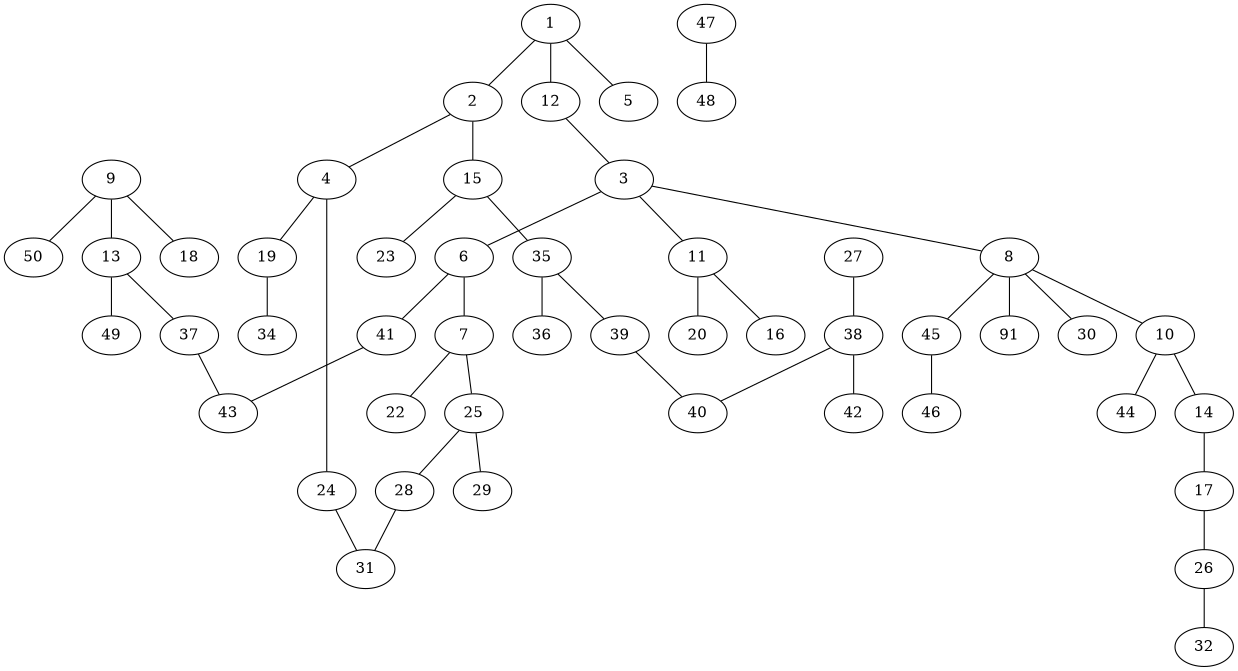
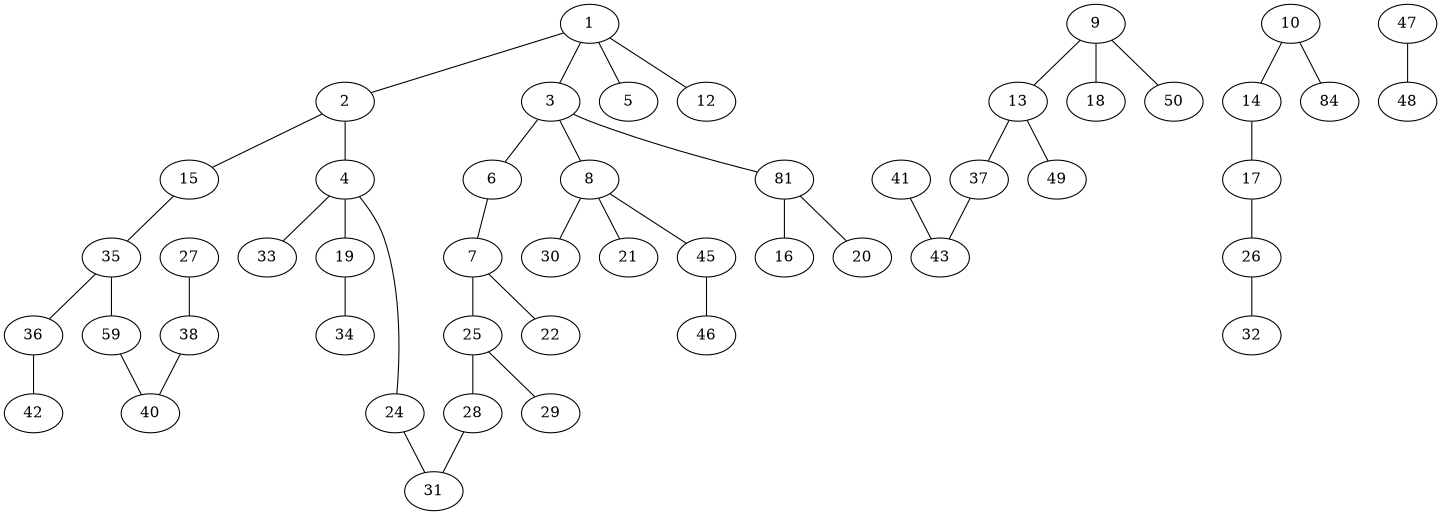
(588, 141) -> (570, 63)
none -> (267, 258)
(386, 258) -> none
(698, 258) -> (784, 180)
(425, 296) -> none
(1087, 296) -> none
(620, 335) -> (111, 335)
(1009, 335) -> (629, 258)
(854, 374) -> (34, 374)
(1126, 413) -> (1330, 102)
